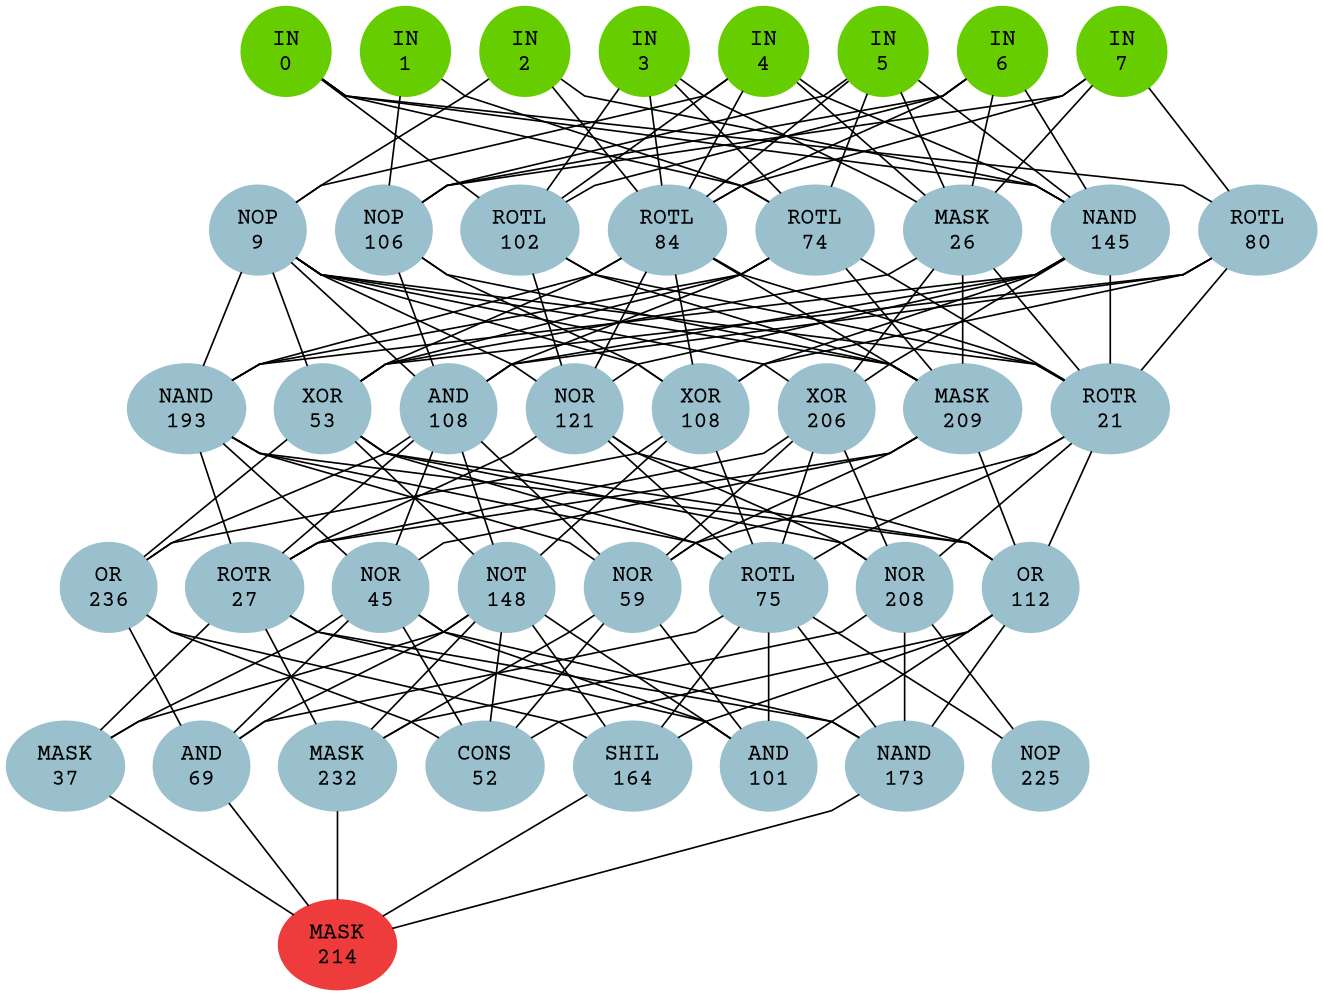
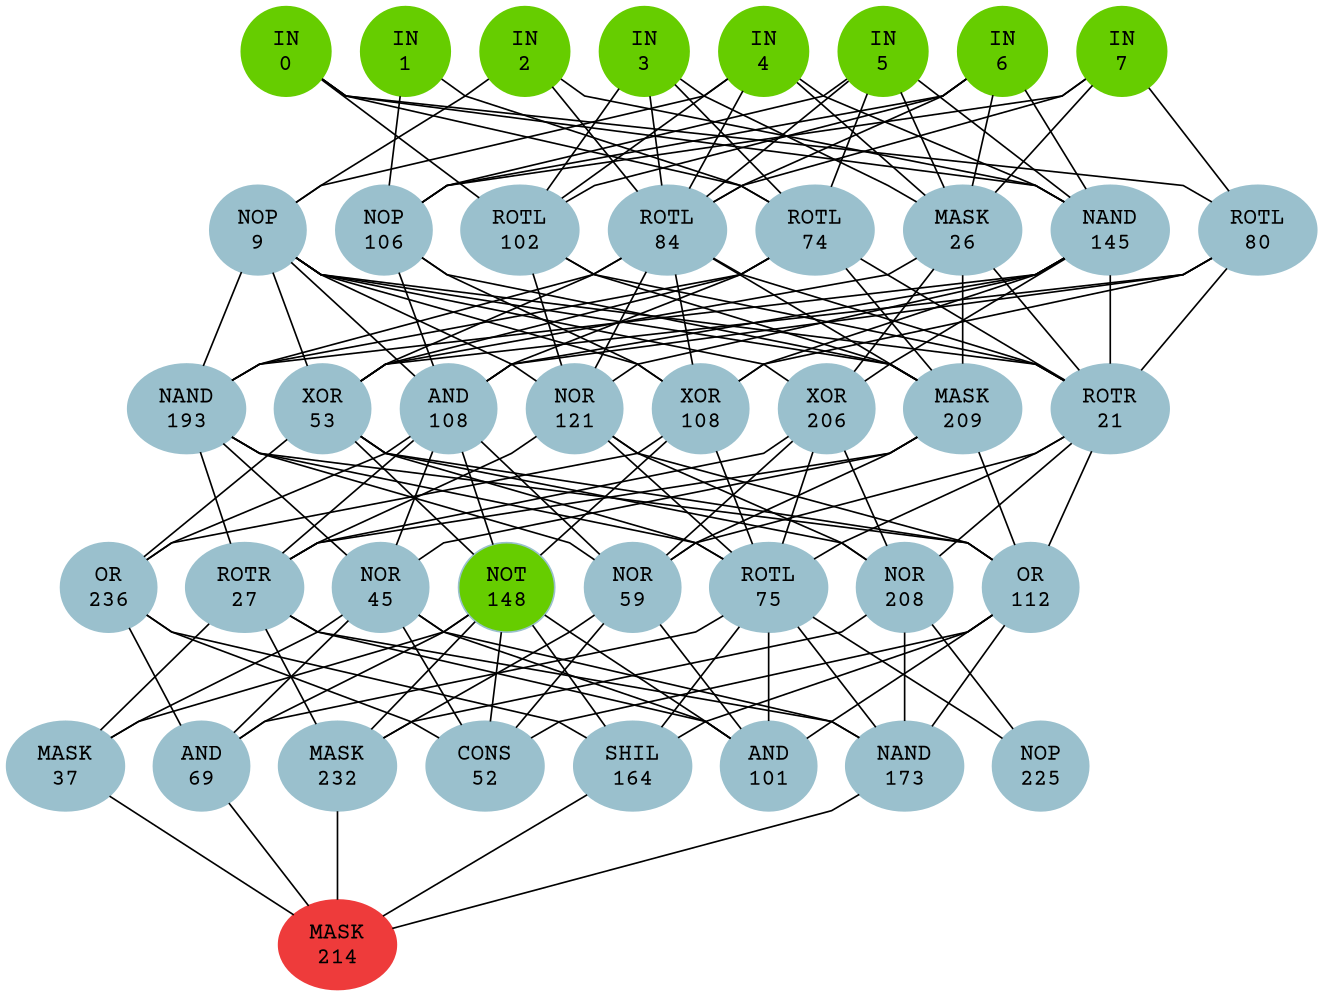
(507, 587) -> (507, 587)
